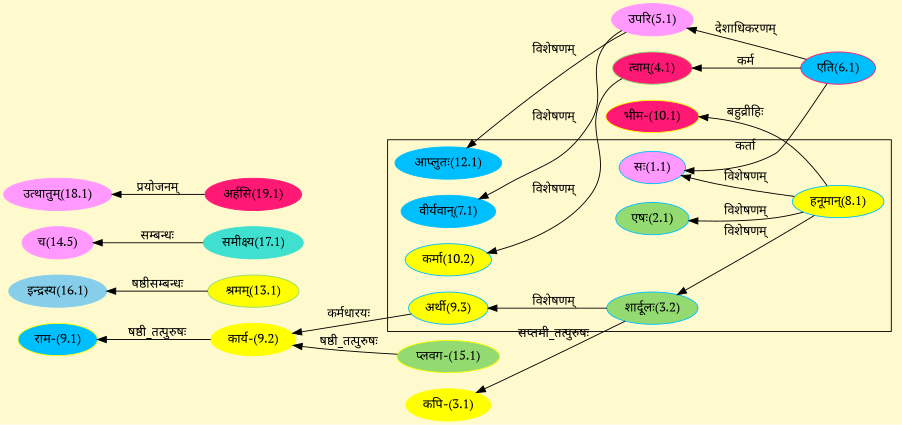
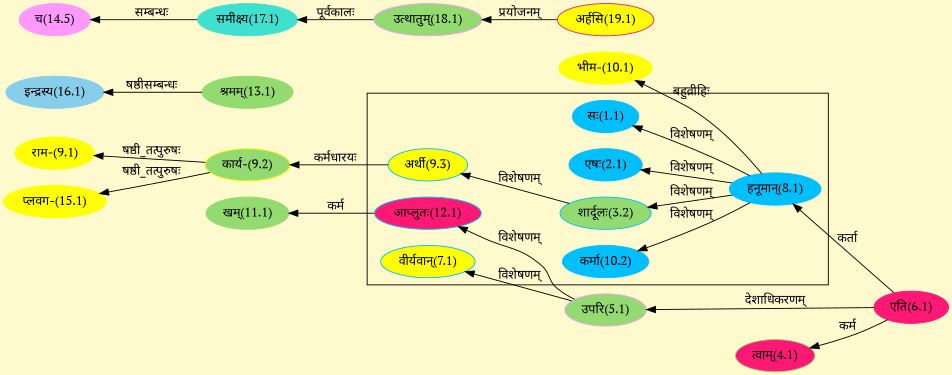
none -> (340, 20)
(652, 20) -> (606, 310)
(838, 68) -> (911, 307)
(652, 116) -> (606, 68)
(776, 153) -> (847, 251)
(448, 163) -> (428, 213)
(652, 168) -> (606, 116)
(595, 187) -> (699, 227)
(58, 194) -> (428, 20)
(253, 194) -> (606, 20)
(838, 202) -> (775, 189)
(448, 211) -> (428, 262)
none -> (248, 213)
(652, 219) -> (606, 165)
(448, 260) -> (606, 262)
(253, 291) -> (248, 92)
(58, 340) -> (55, 153)
(253, 340) -> (248, 165)
(350, 351) -> (159, 182)
(448, 357) -> (55, 202)
(448, 405) -> none
